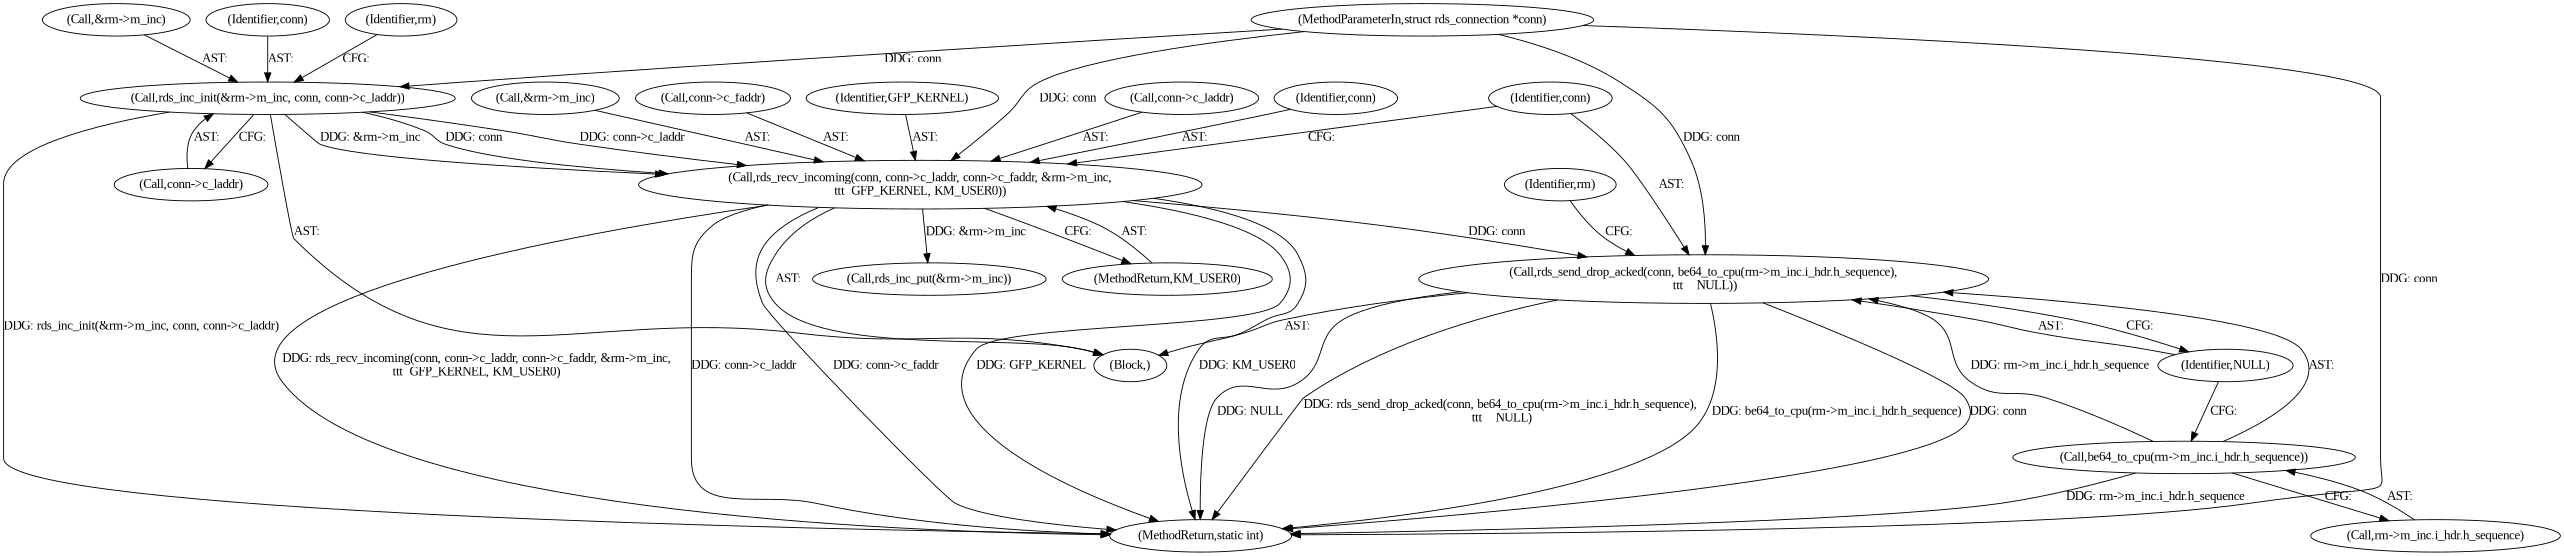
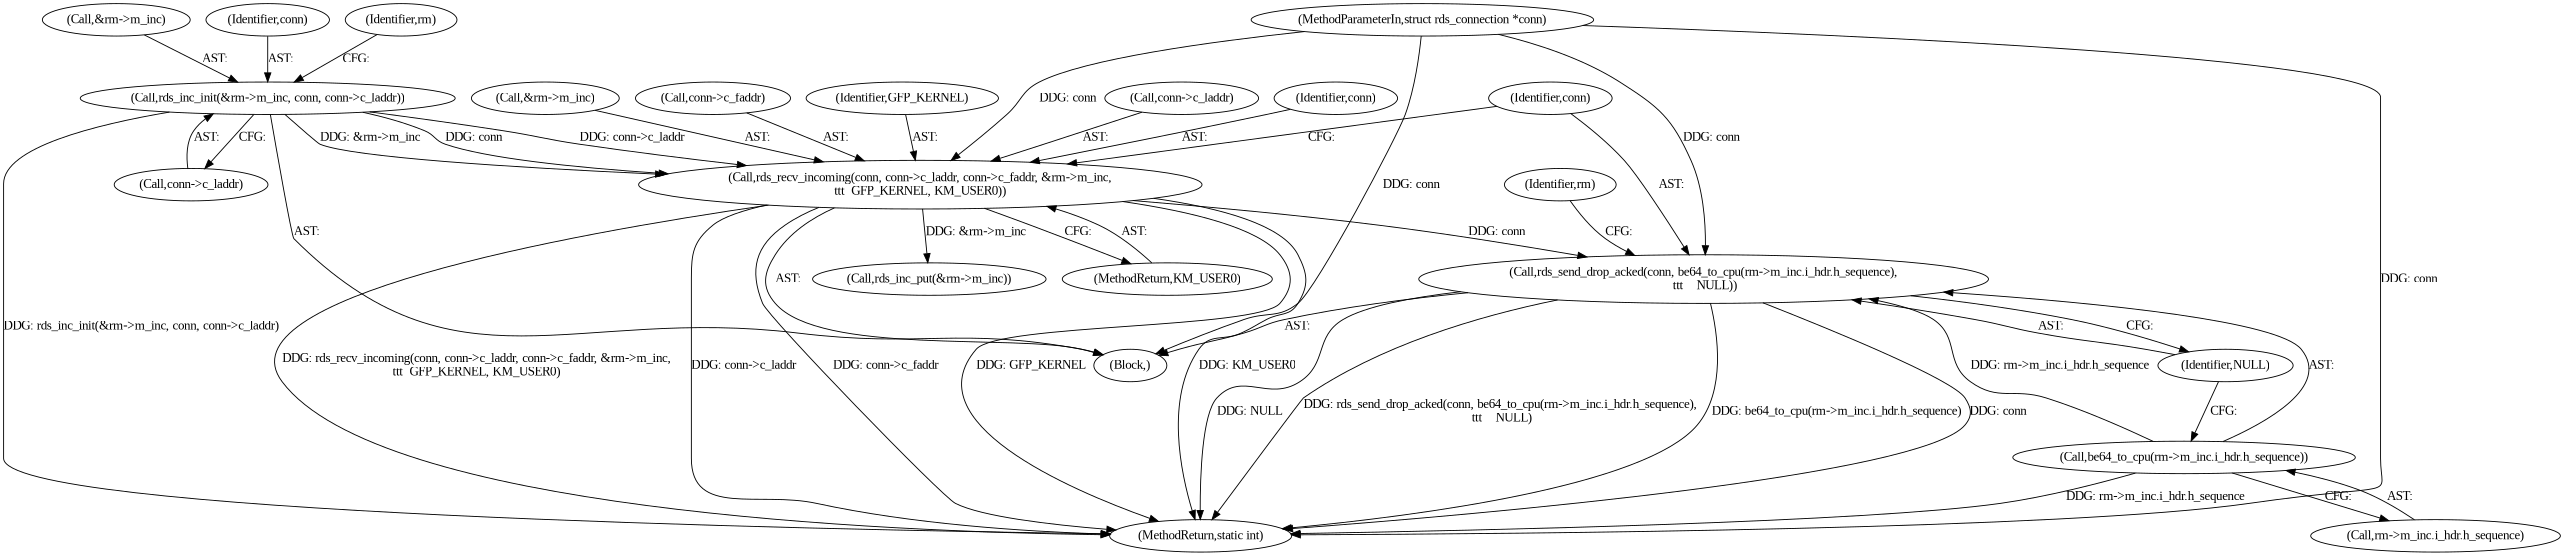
(845, 56) -> (1341, 239)
